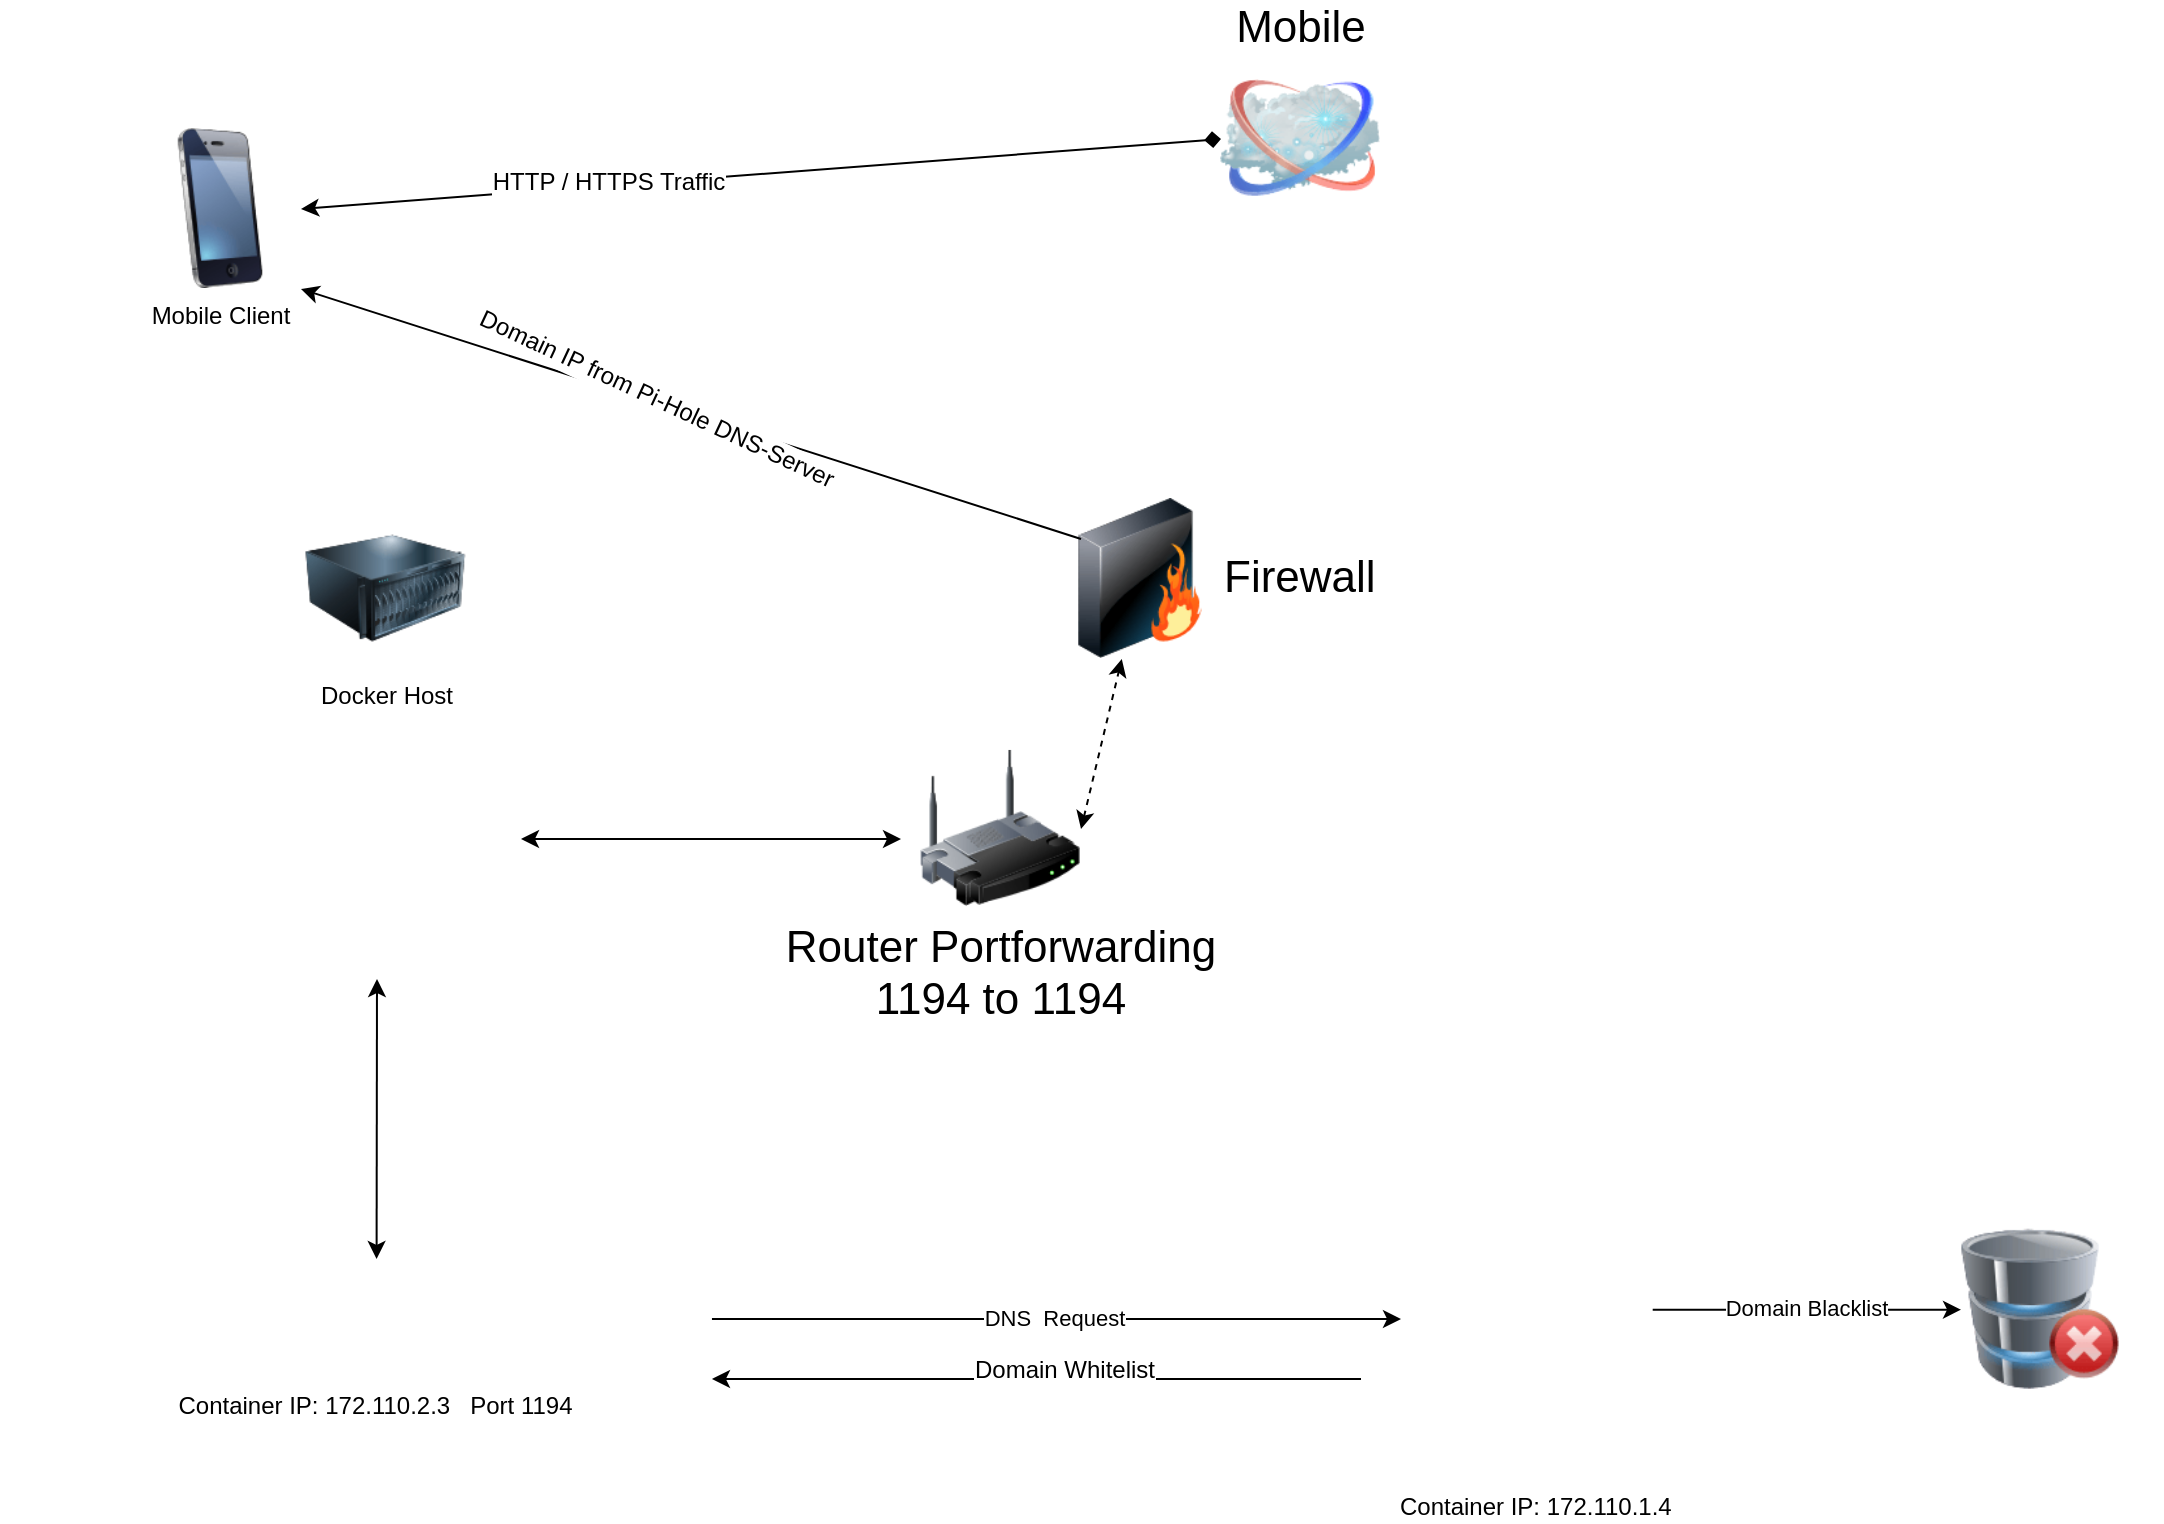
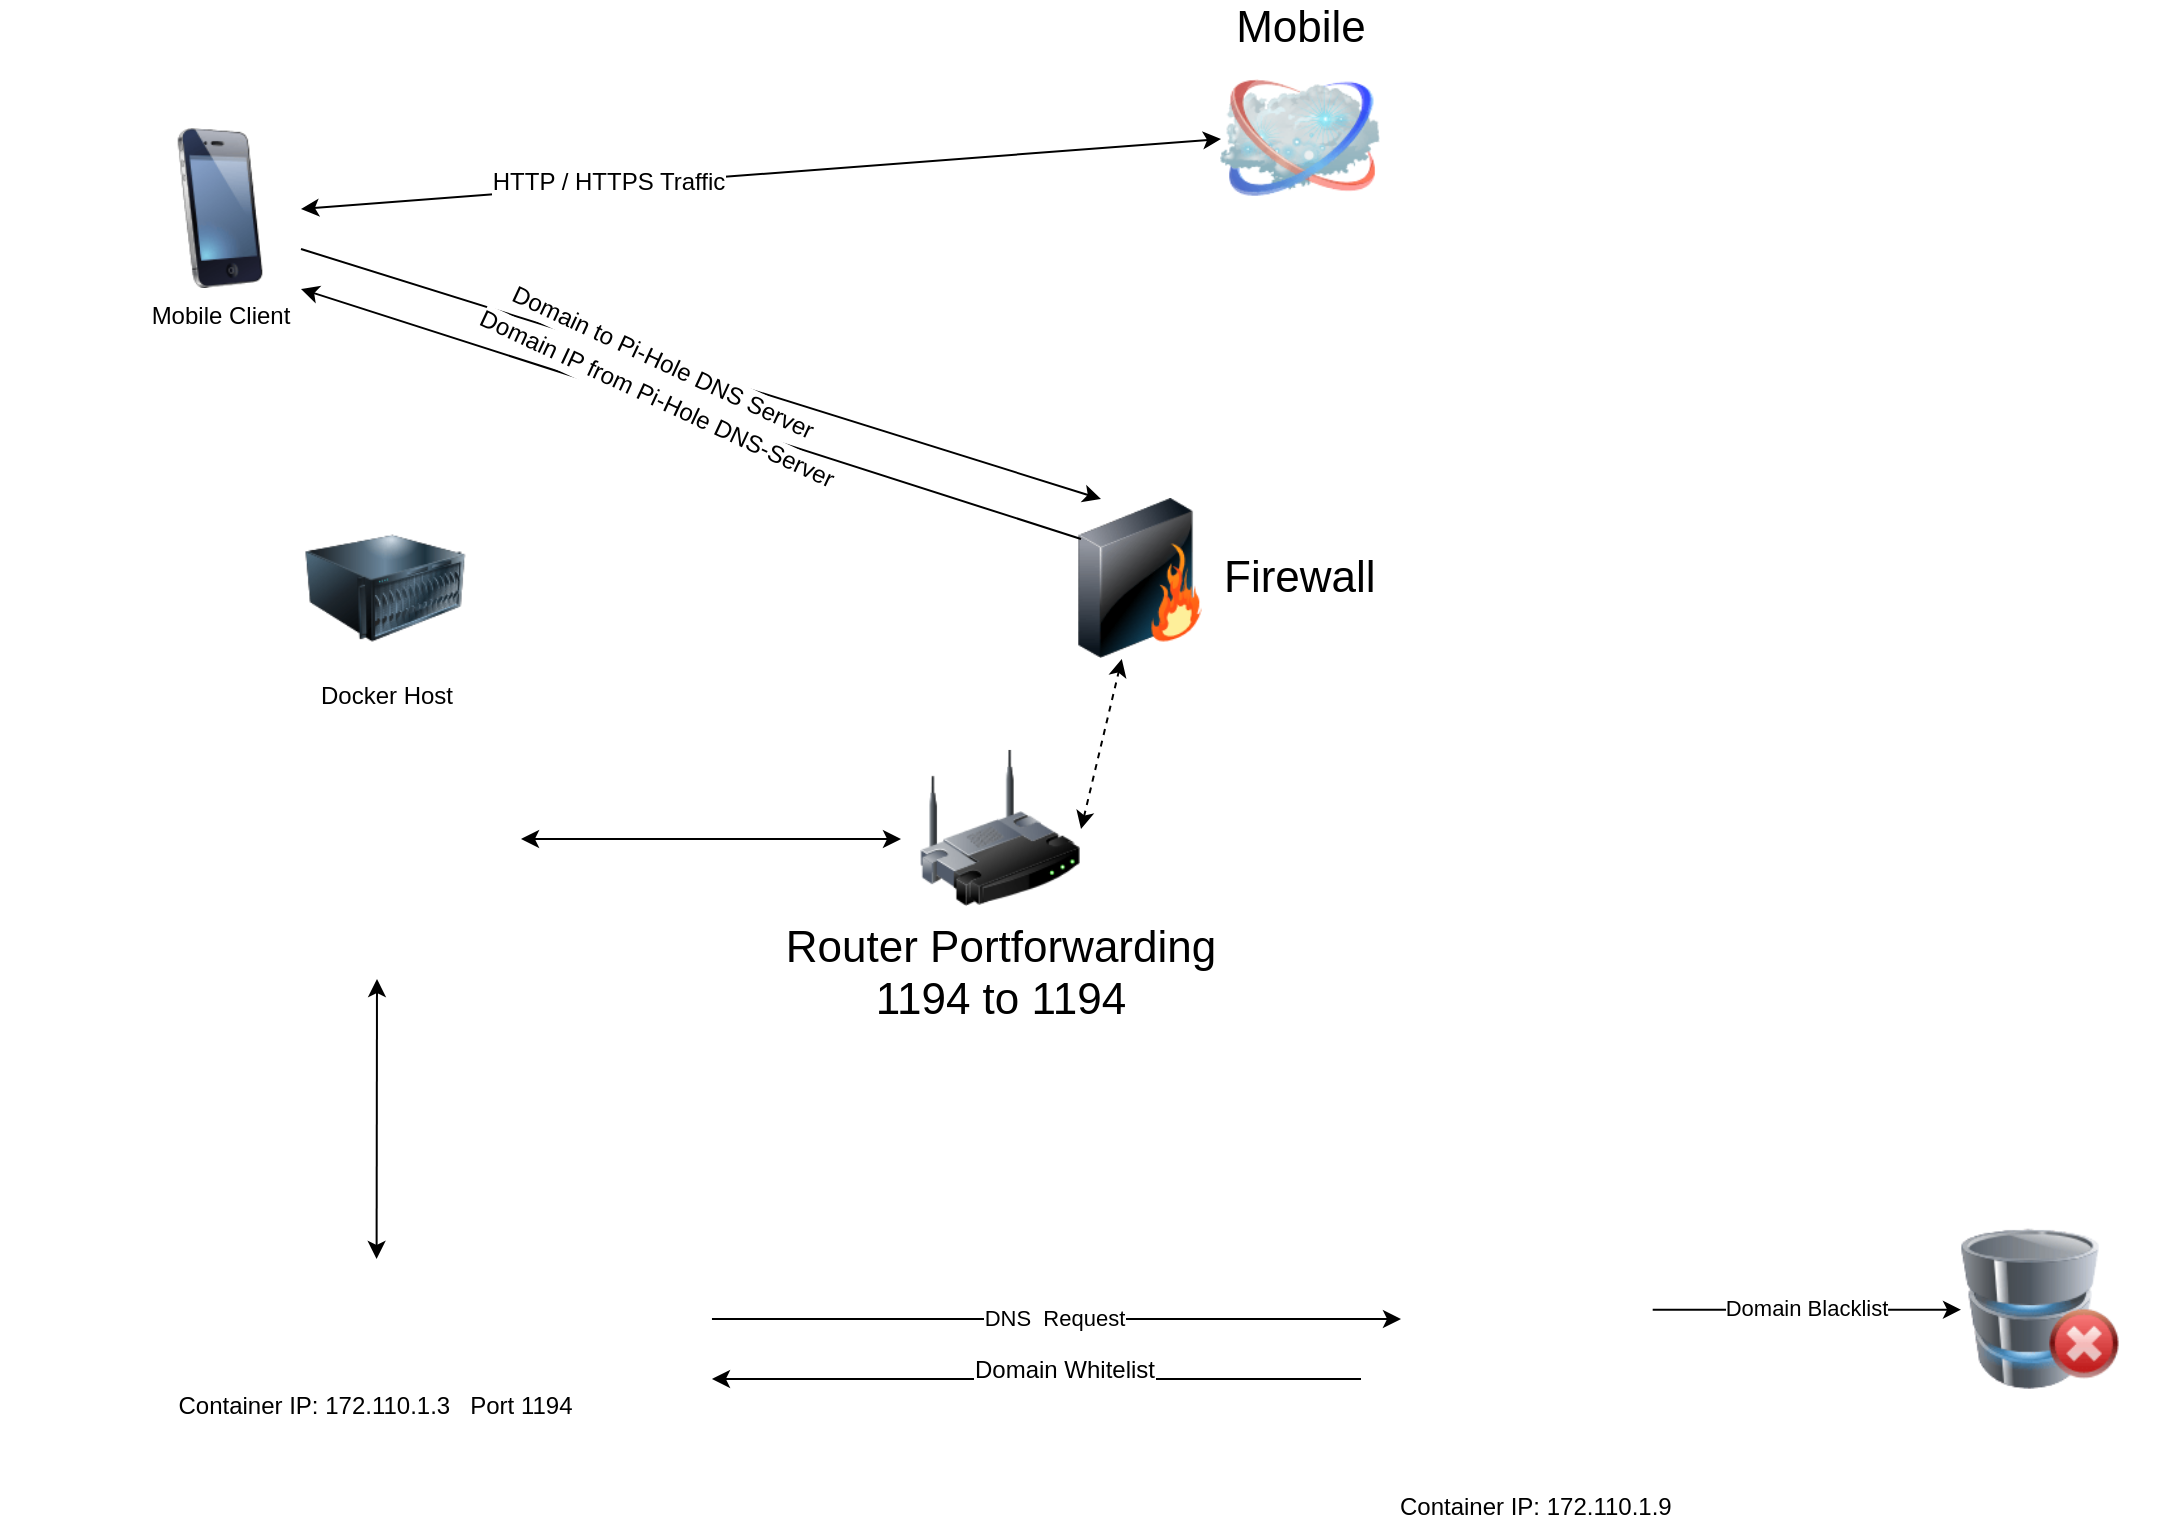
(1205, 140) -> (1206, 140)
none -> (922, 443)
(375, 1406) -> (375, 1406)
(1536, 1507) -> (1536, 1507)
